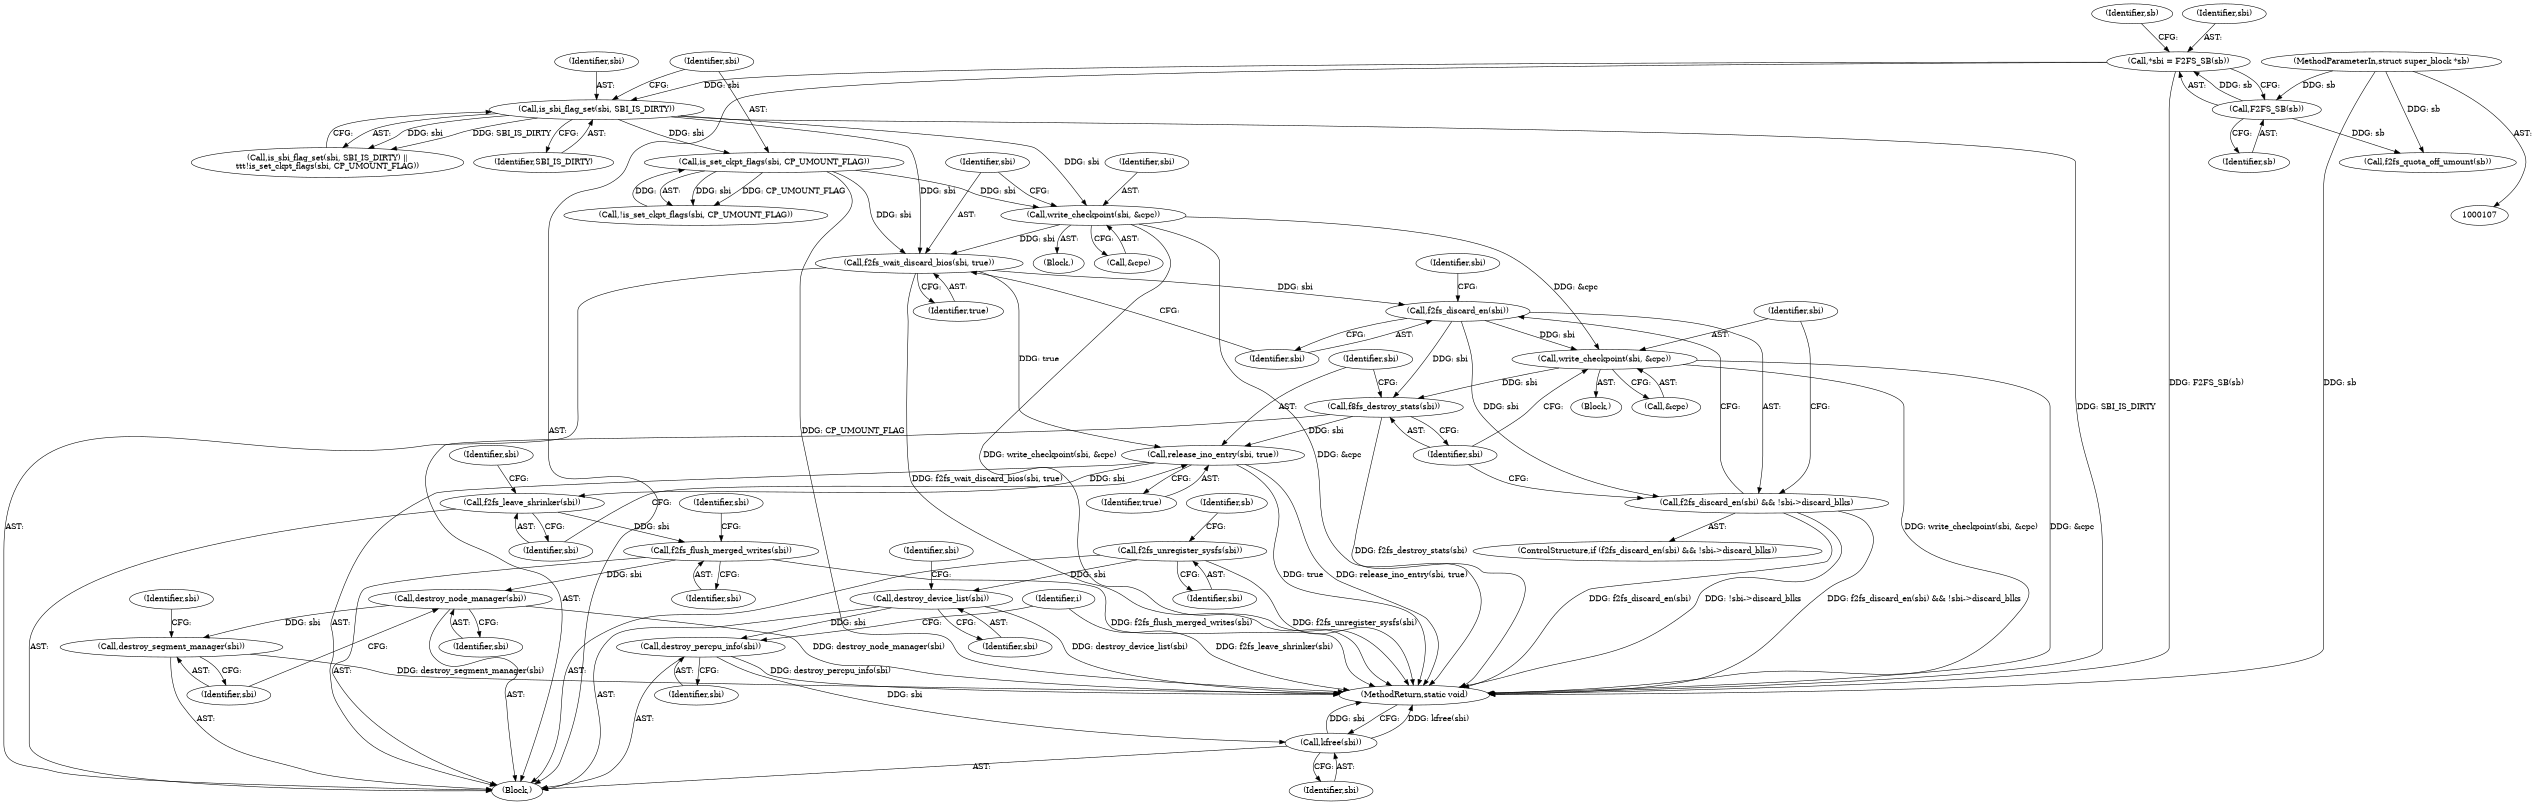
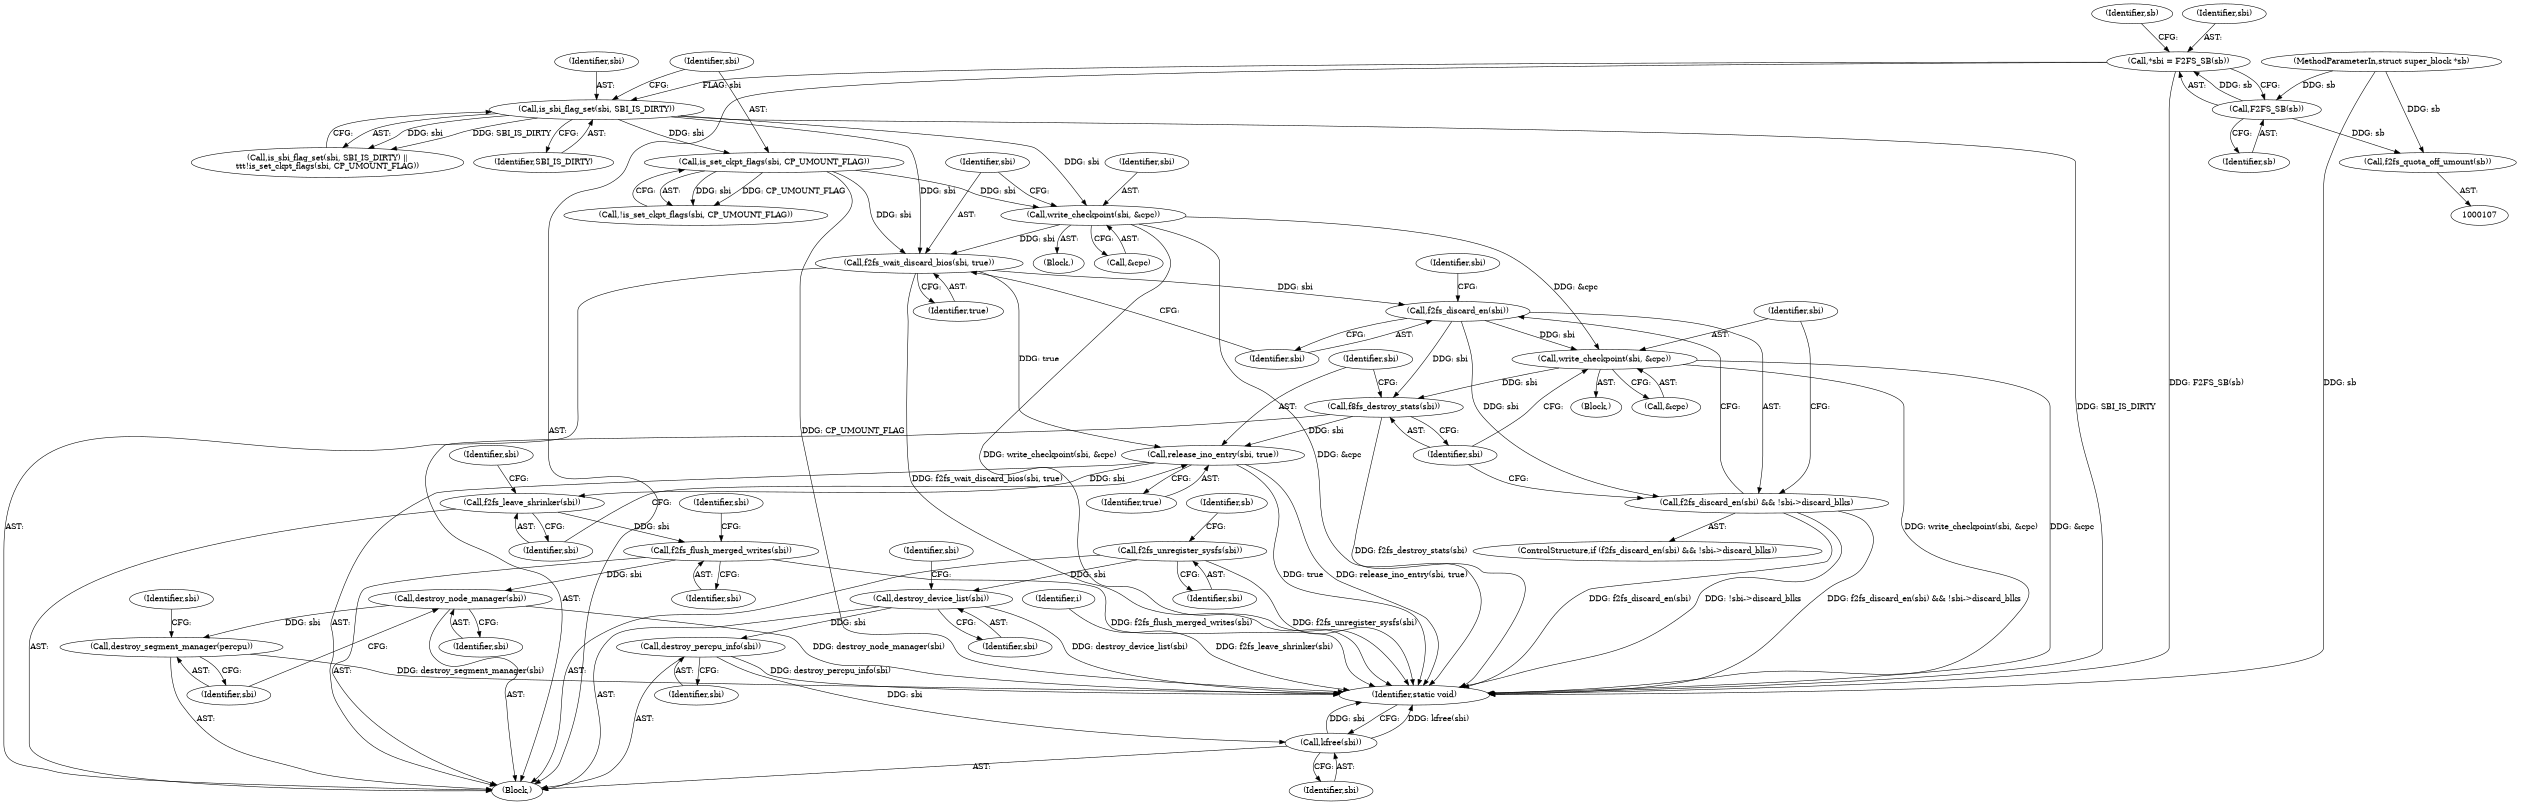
(722, 86) -> (722, 86)
(2500, 121) -> (2452, 187)
(647, 191) -> (647, 191)
(900, 622) -> none
(171, 647) -> (171, 647)
(1414, 695) -> (1414, 695)
